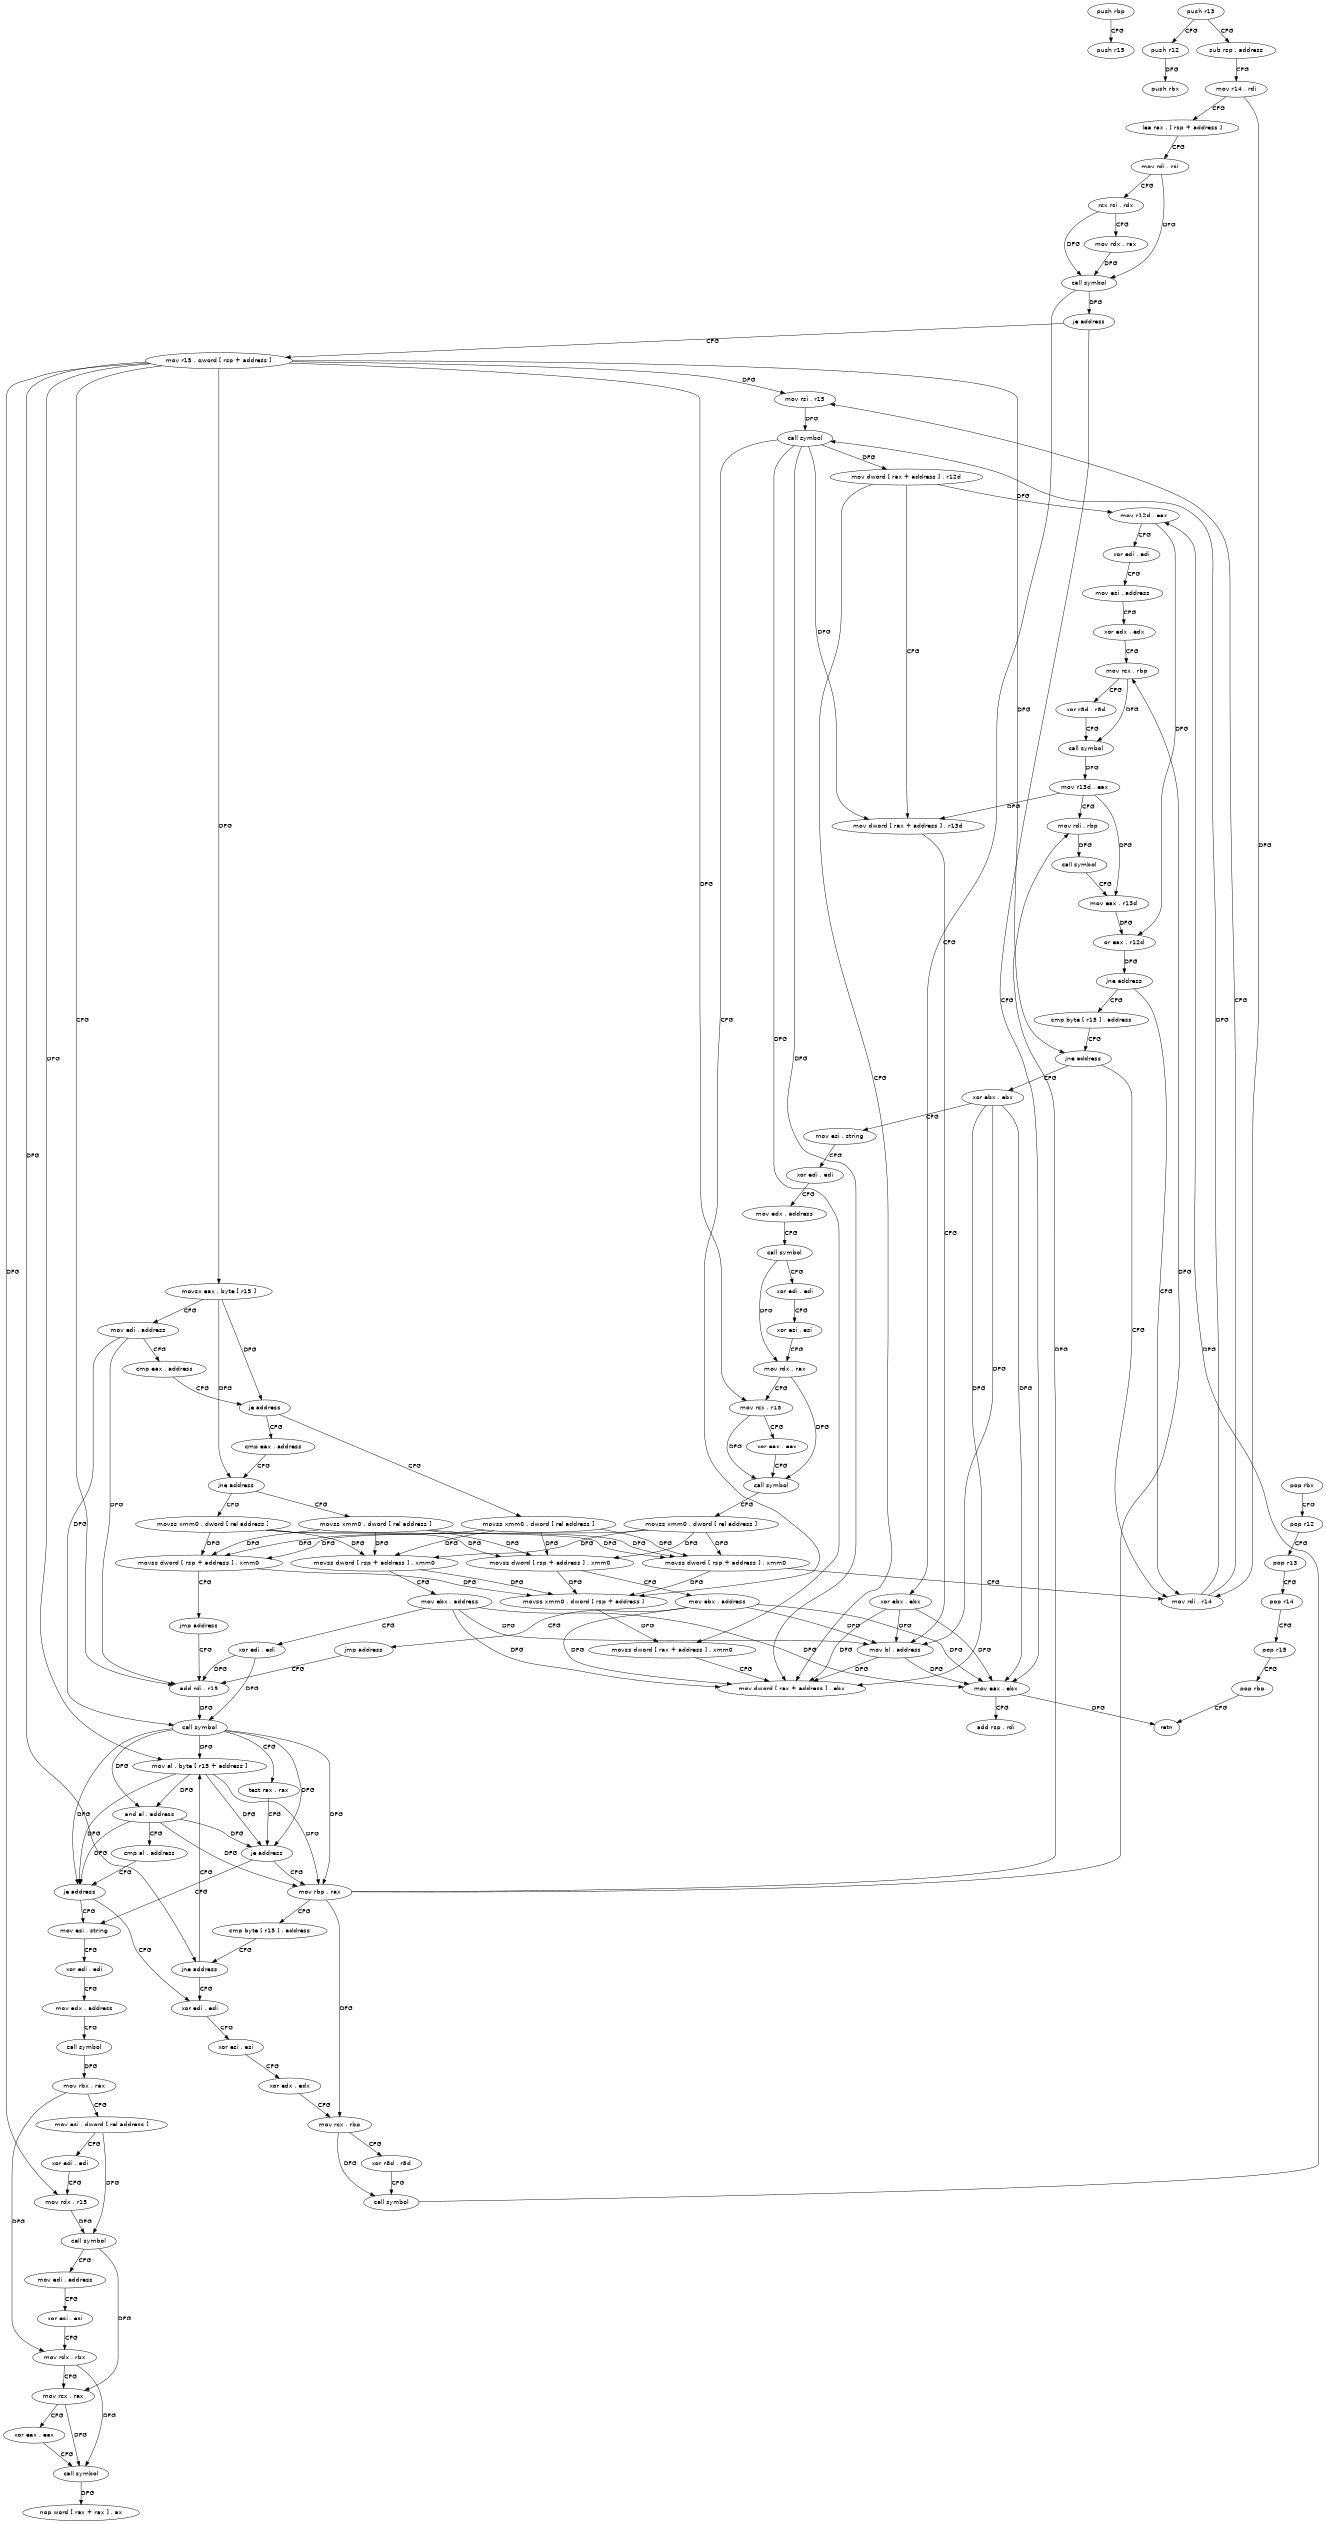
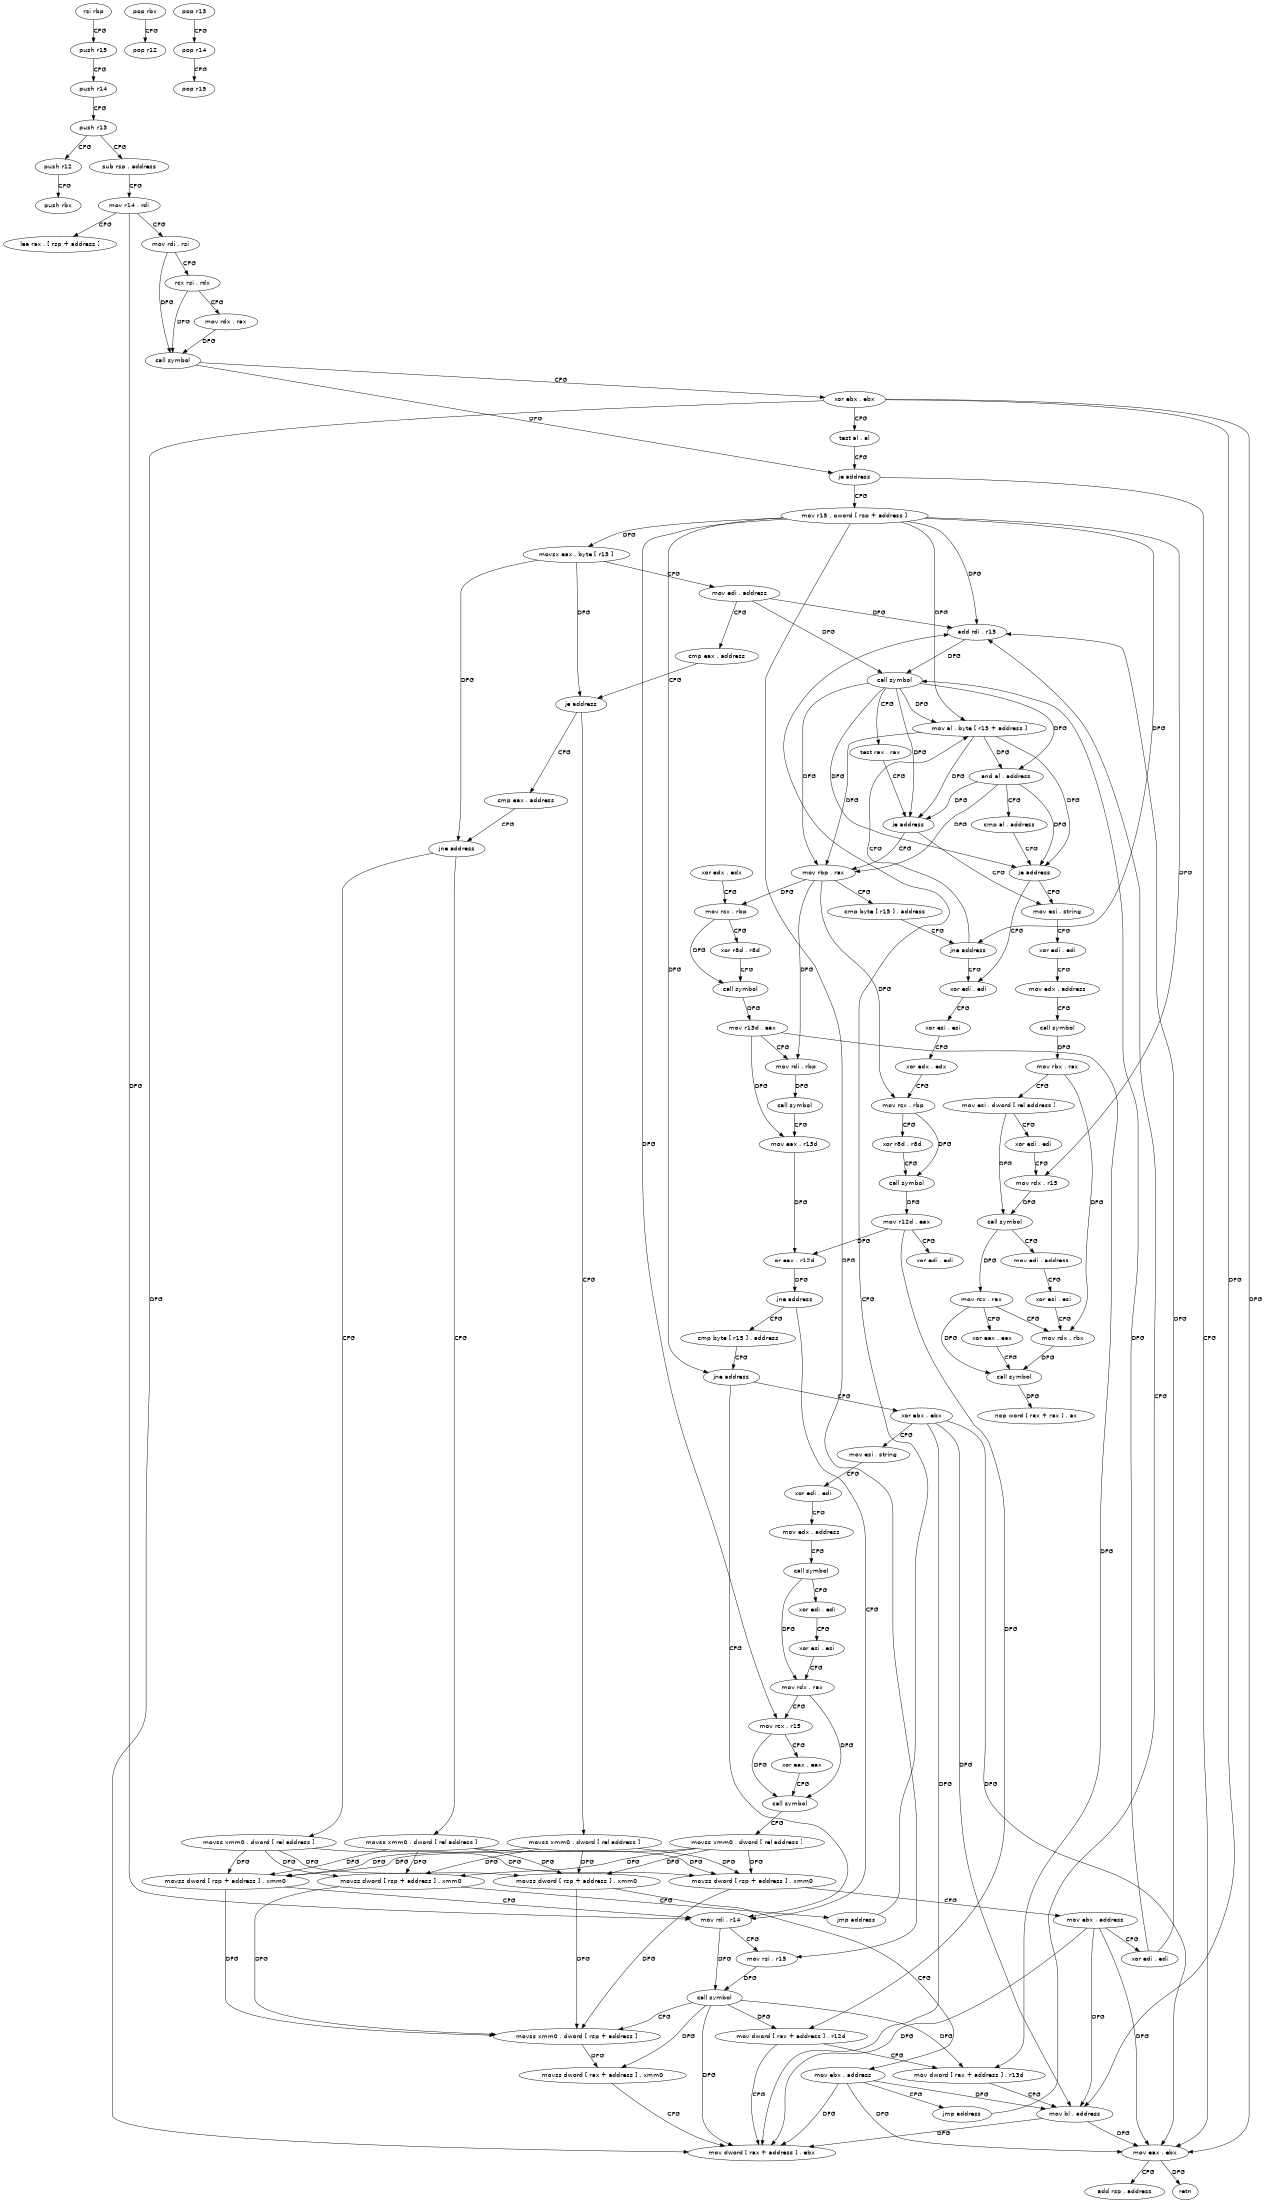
(1111, 12) -> (94, 12)
(1172, 70) -> (65, 186)
none -> (94, 89)
(1172, 145) -> (148, 223)
none -> (855, 438)
(1022, 501) -> (1004, 1661)
(1123, 593) -> none
(83, 1020) -> (975, 574)
(1295, 1542) -> none
(1252, 1689) -> none
(996, 1728) -> (1125, 2192)
(64, 2375) -> (1020, 1318)
